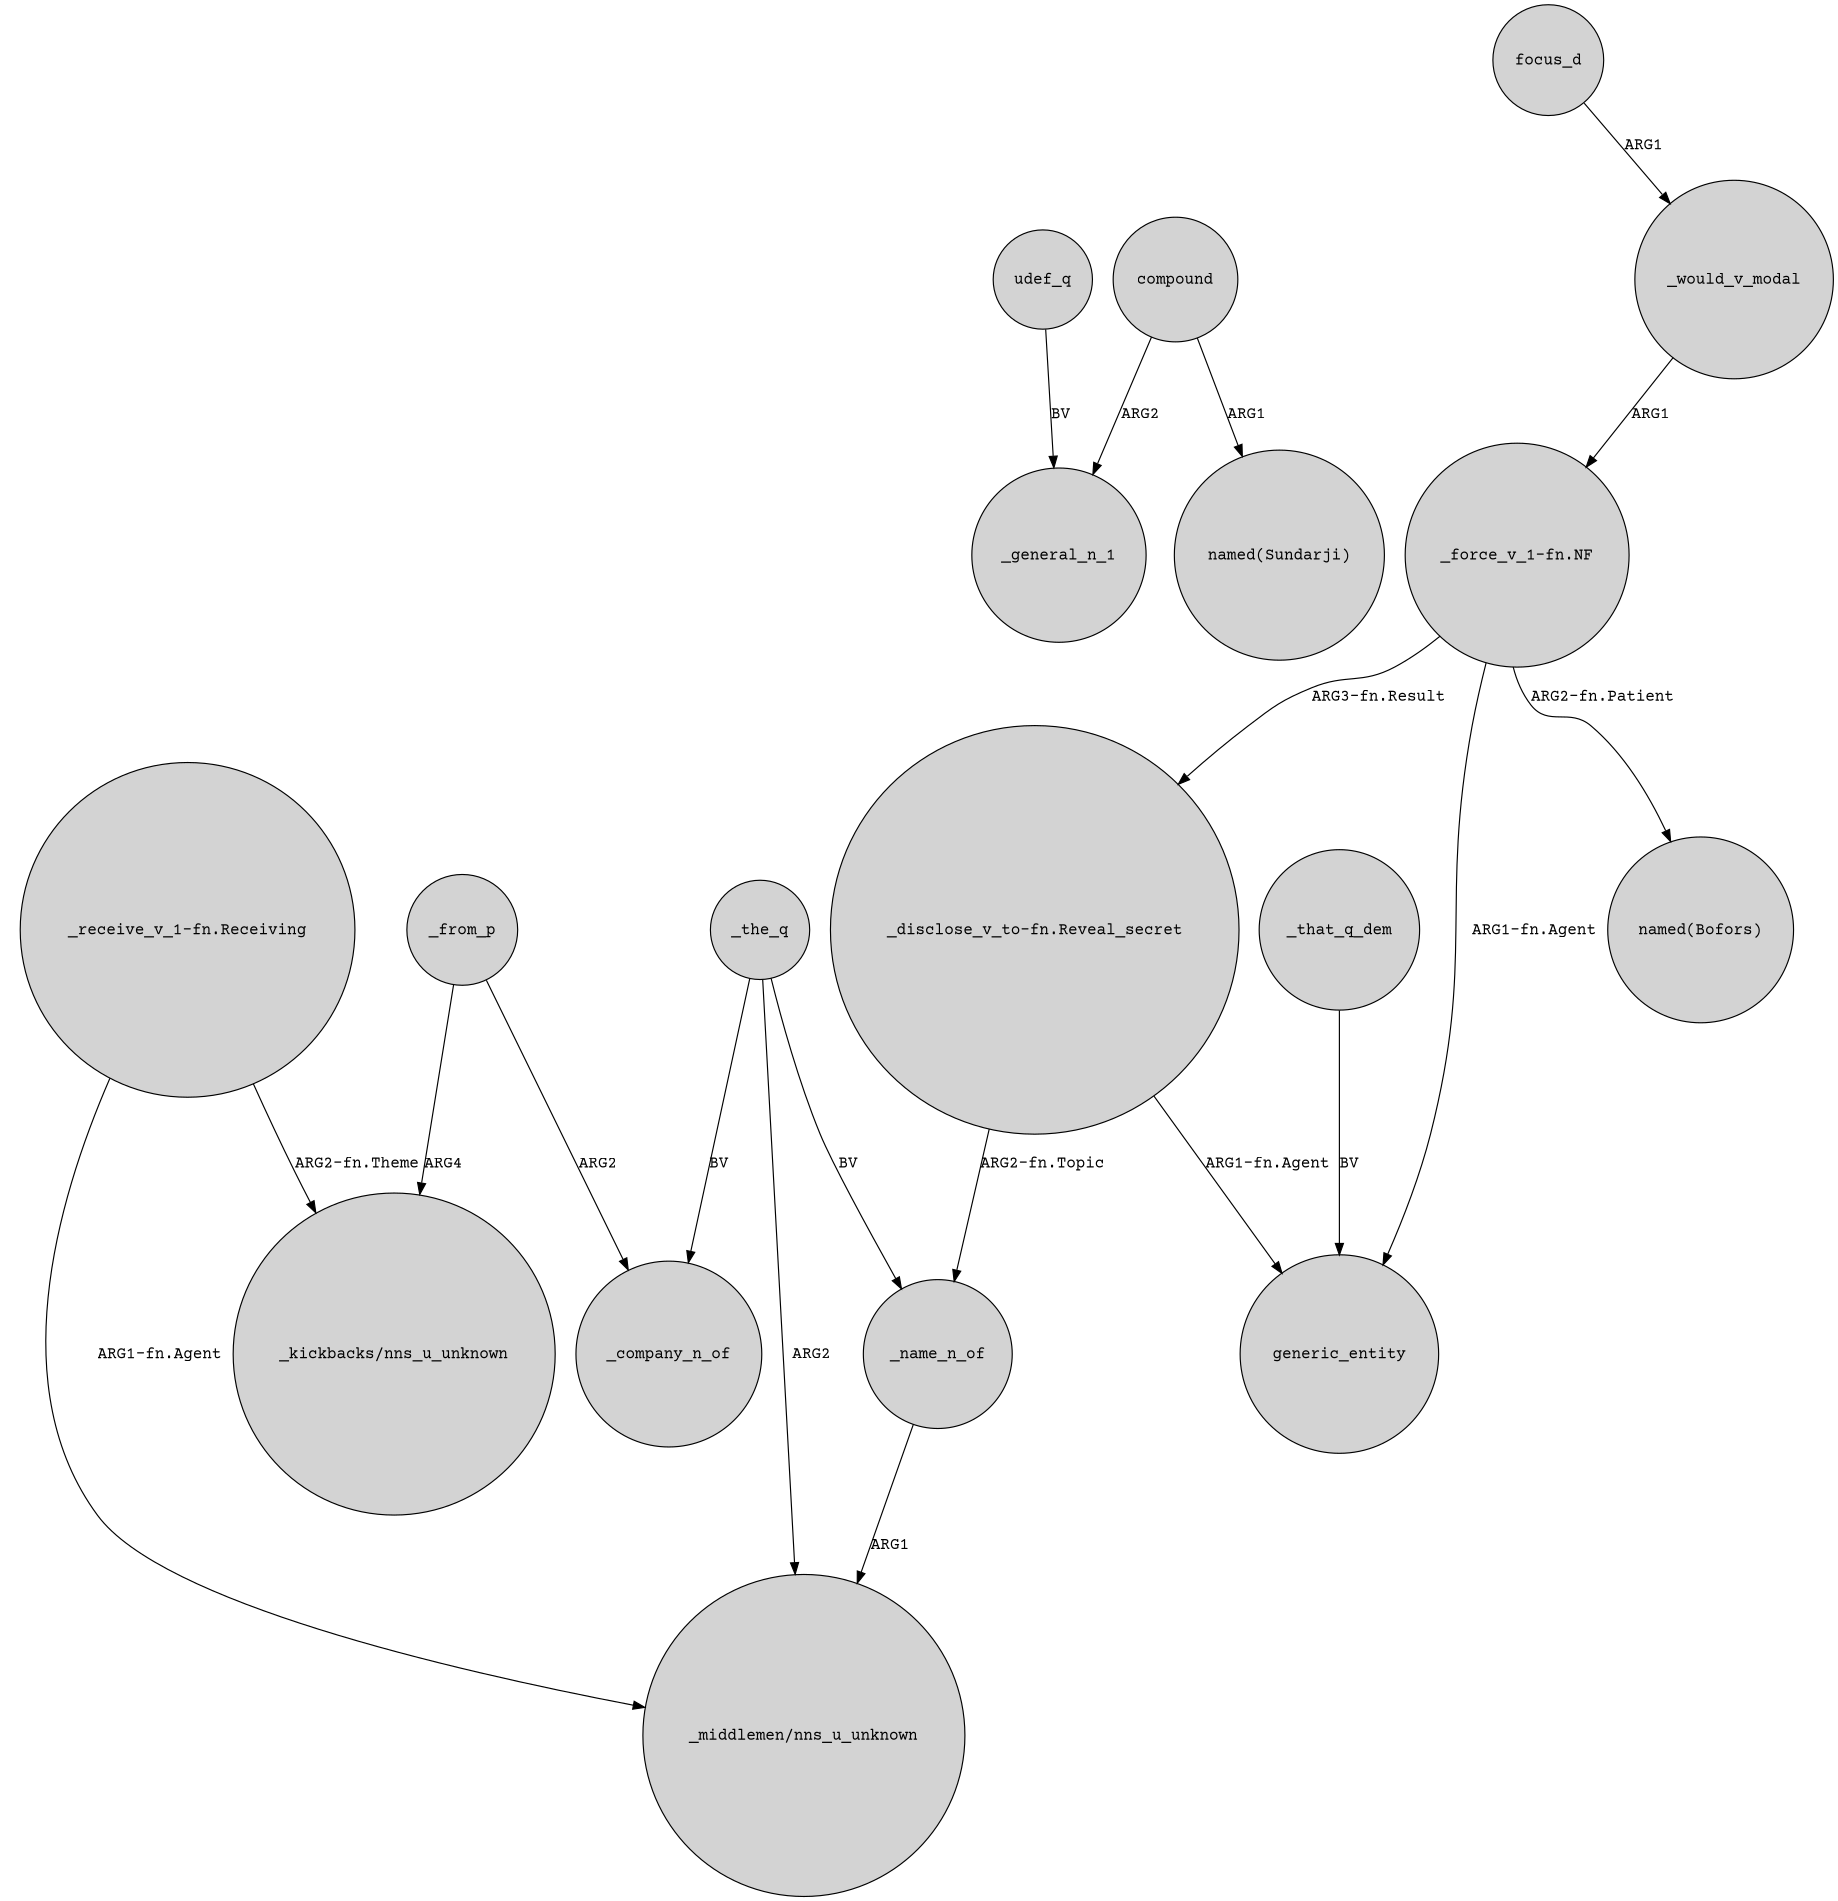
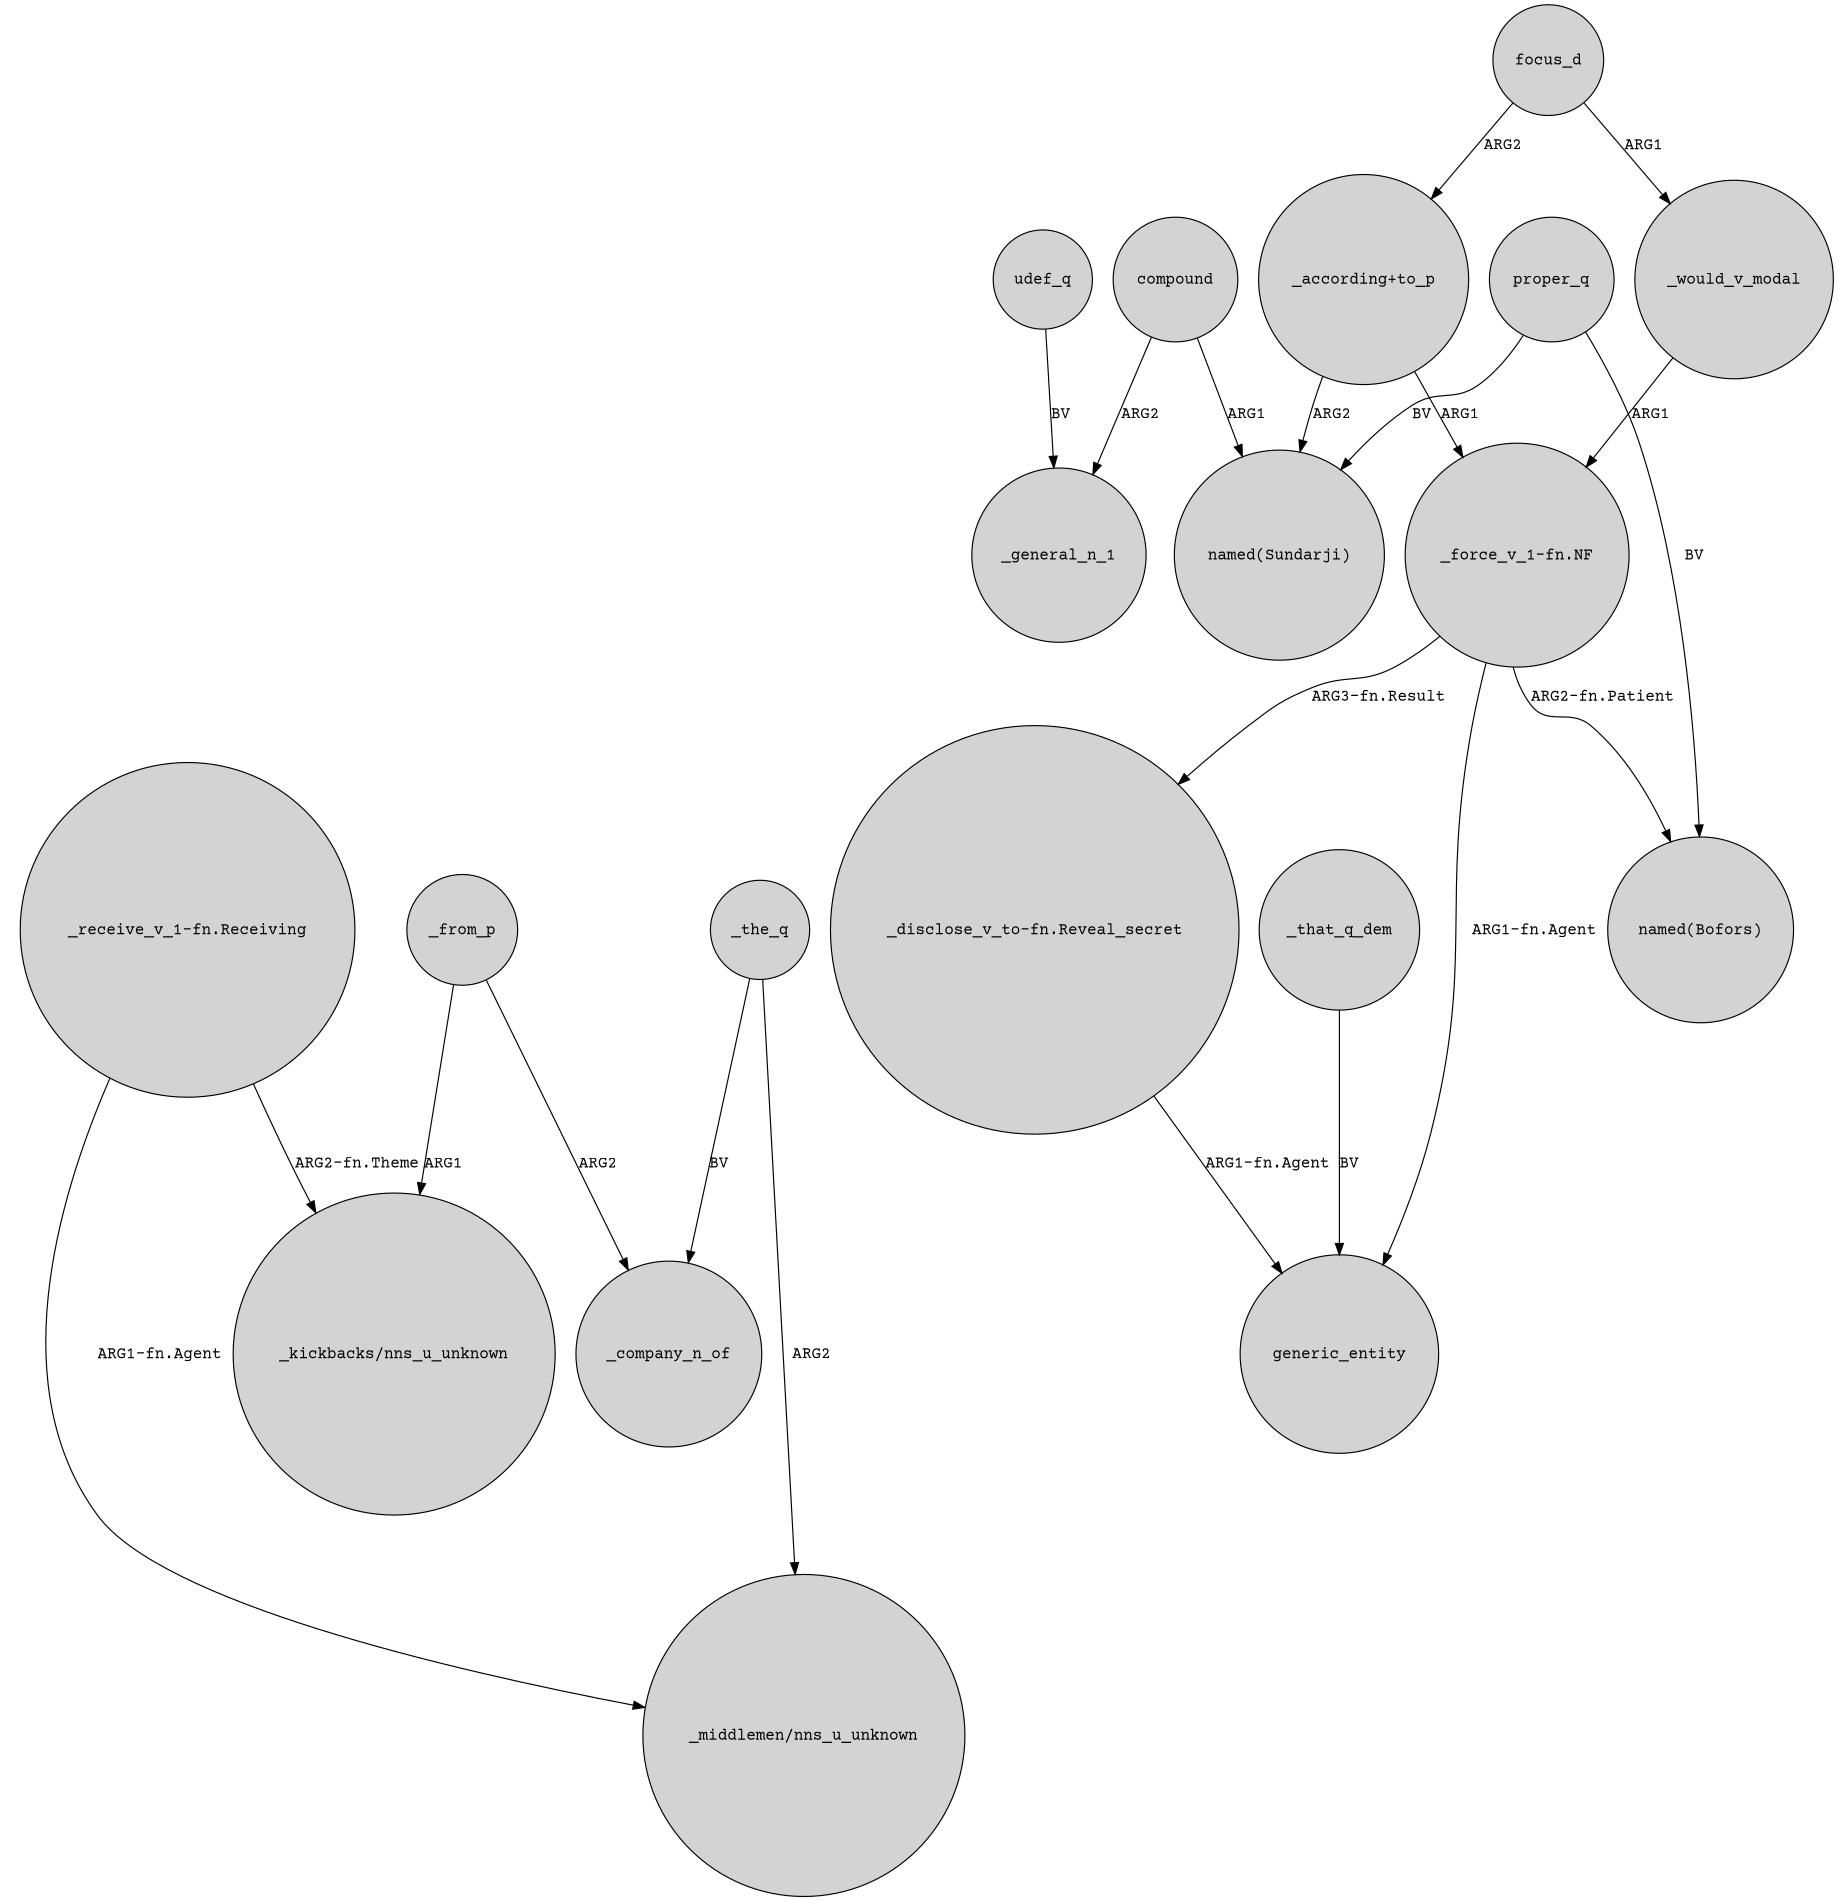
none -> (1364, 280)
none -> (1552, 280)
(444, 1163) -> (444, 1163)
(938, 1354) -> none
